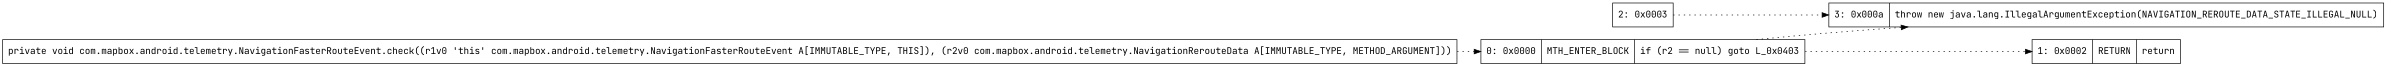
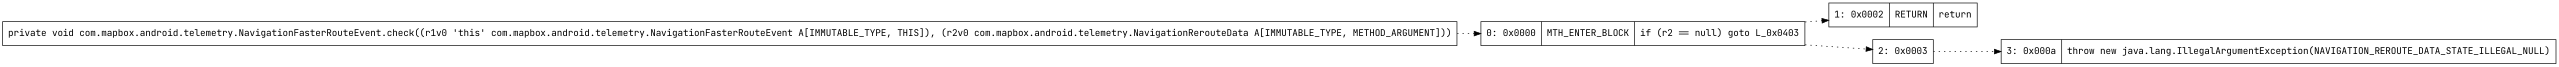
(1829, 33) -> (1836, 47)
